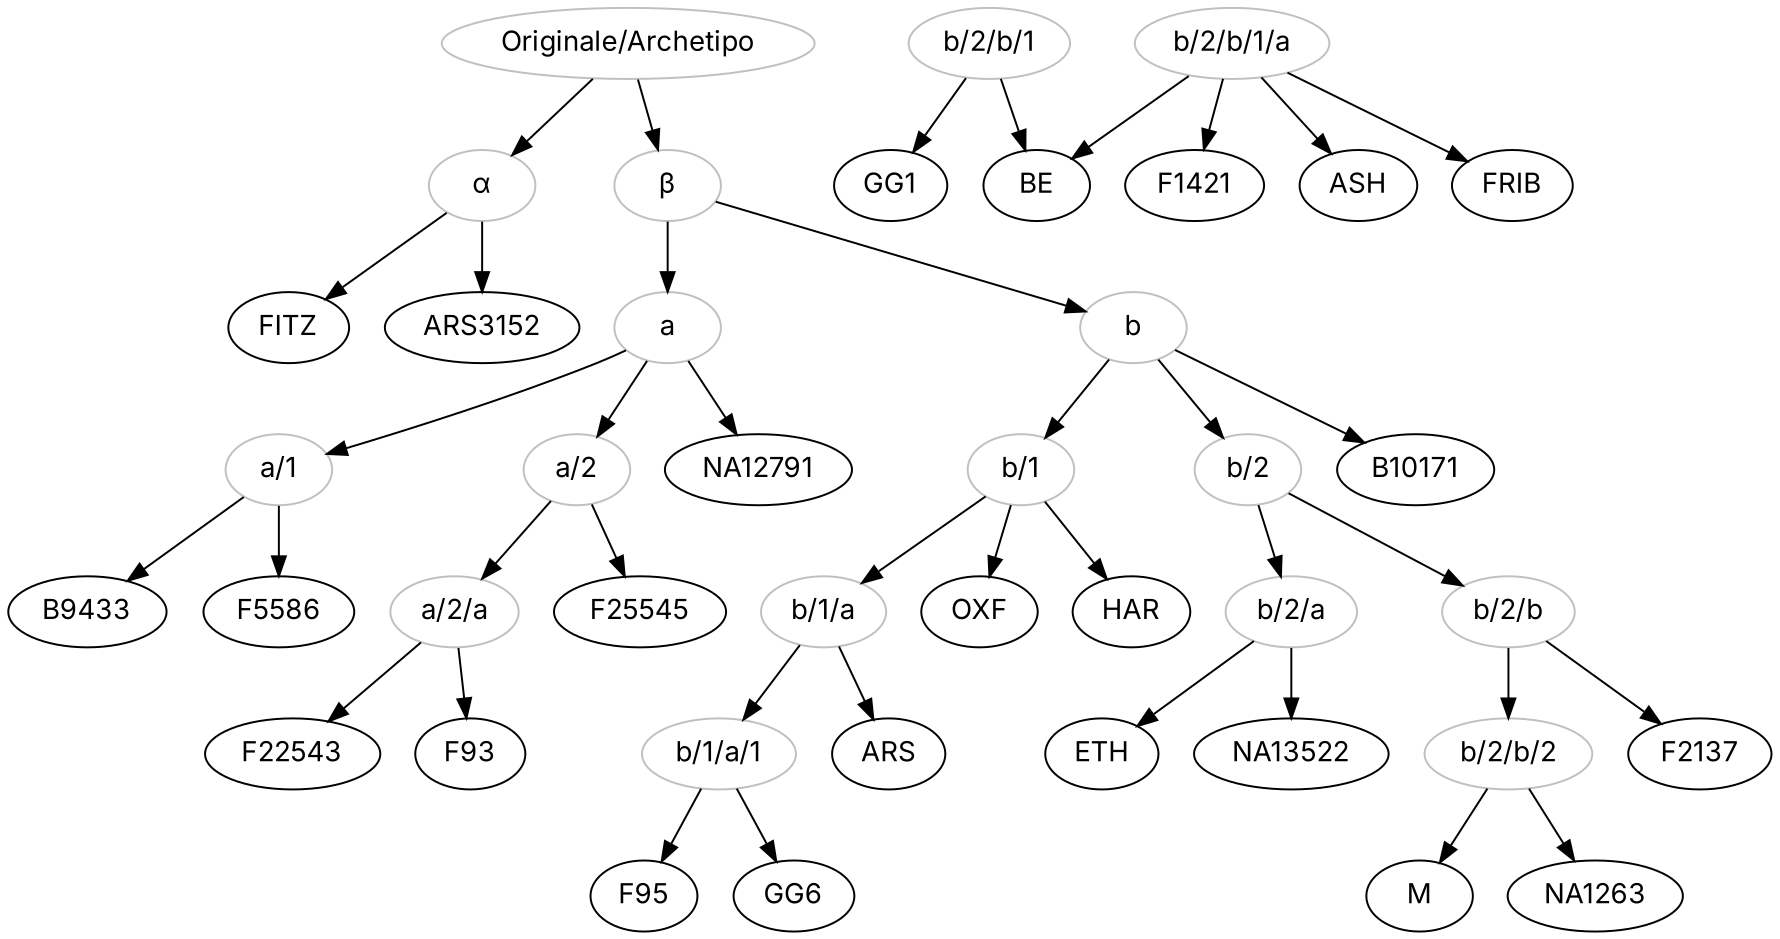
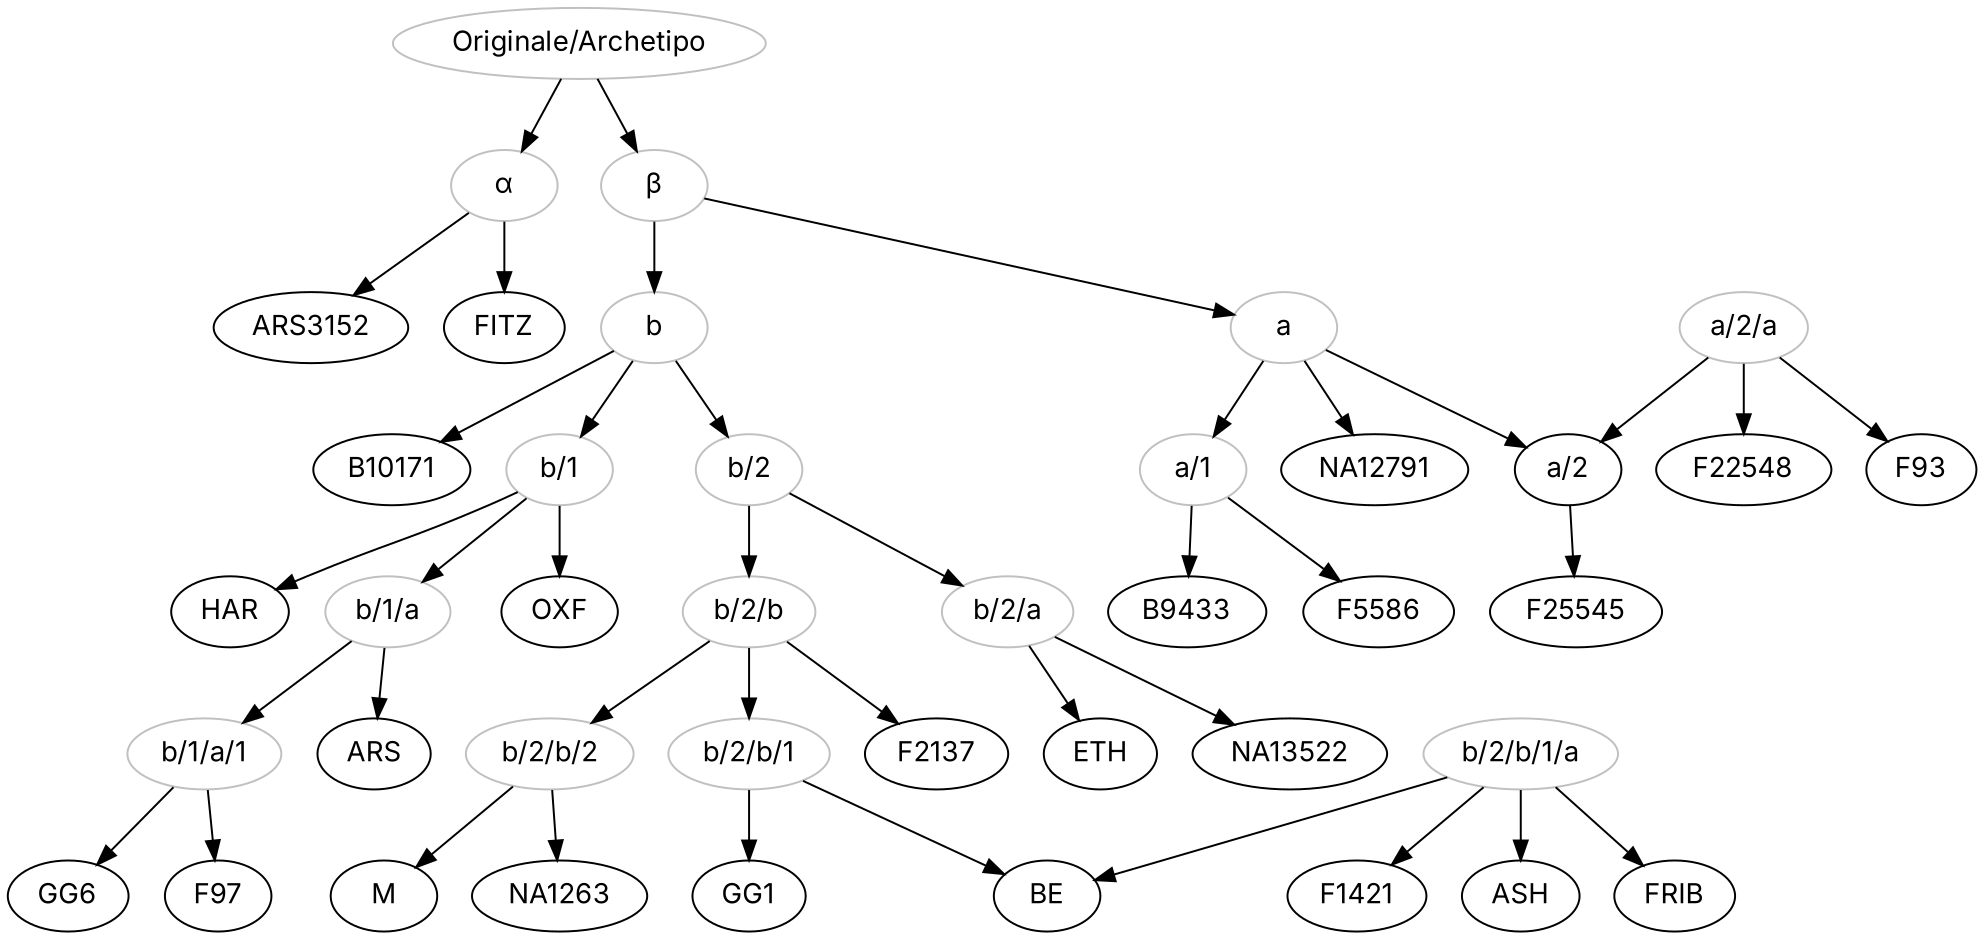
(577, 470) -> (1568, 470)
(523, 532) -> (1663, 393)
none -> (749, 673)
(293, 754) -> (1744, 470)
(644, 896) -> (218, 896)
